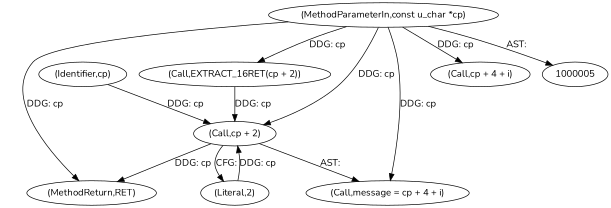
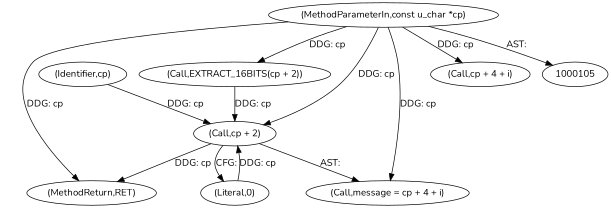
(235, 74) -> (235, 74)
(575, 74) -> (575, 74)
(235, 193) -> (235, 193)
